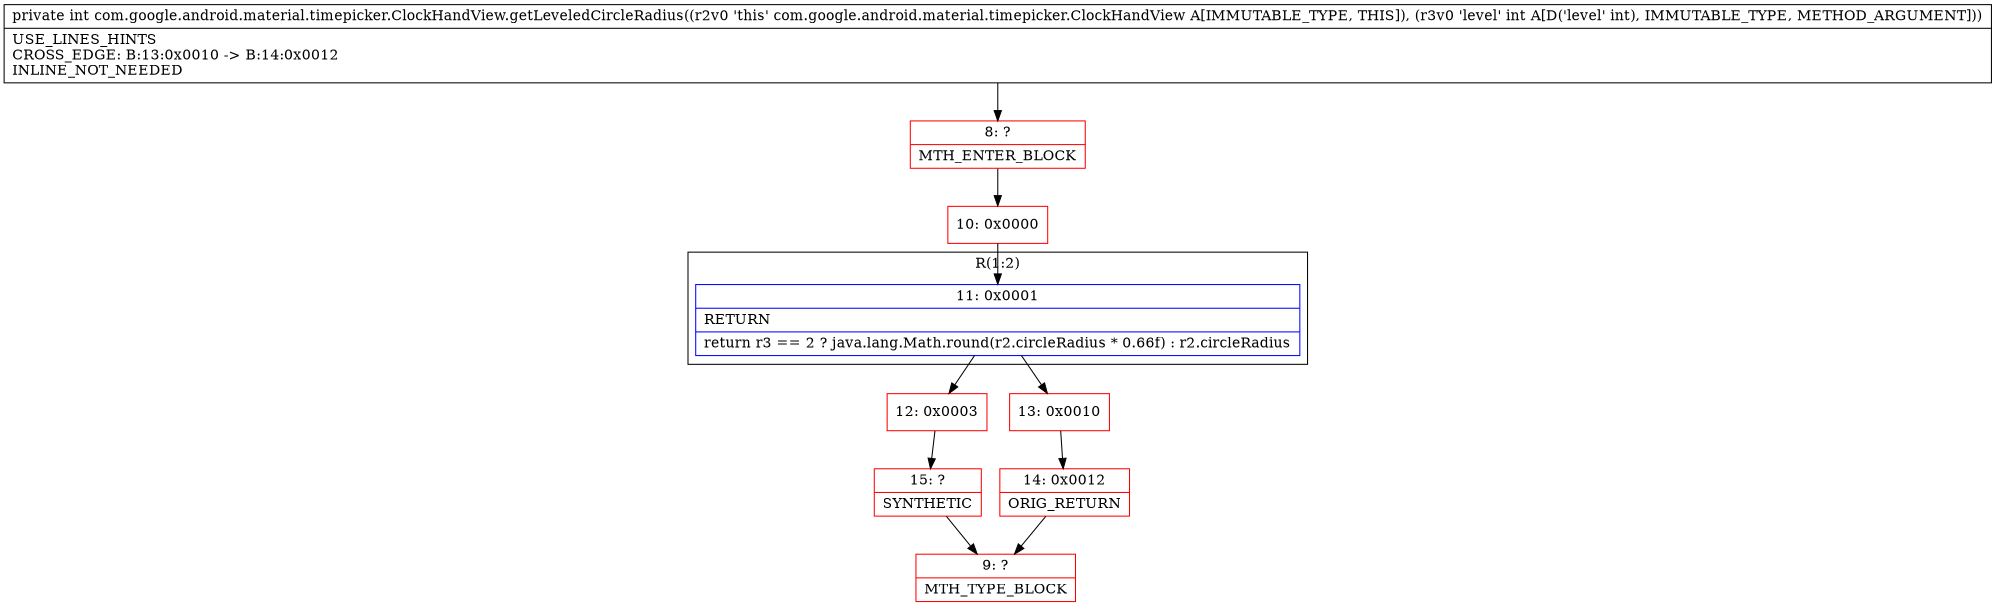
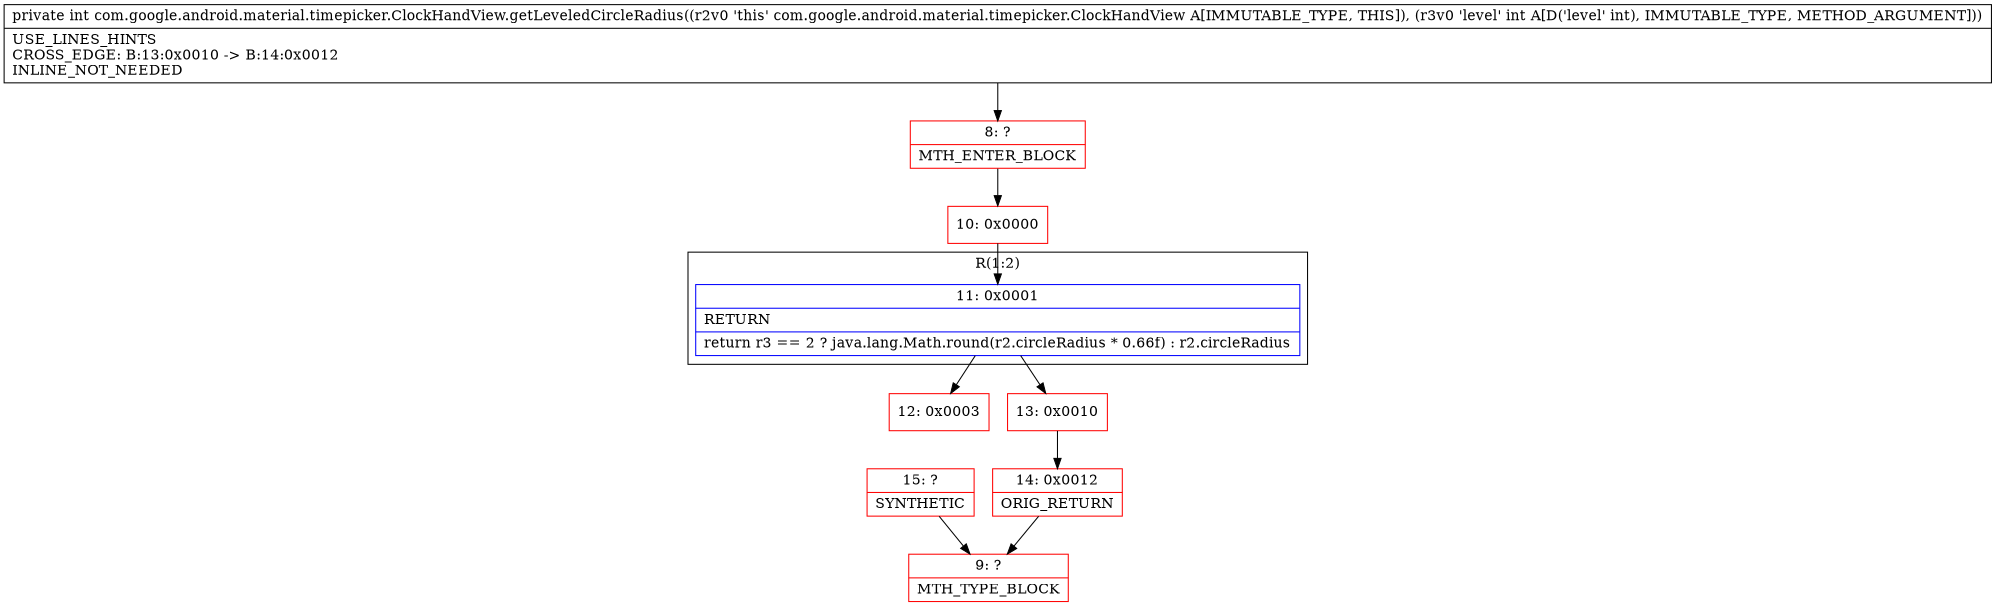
(933, 445) -> none
